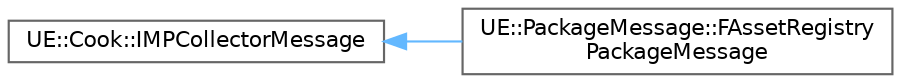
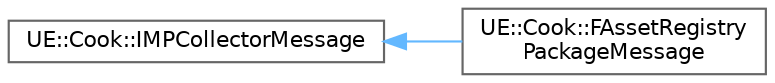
(677, 41) -> (614, 41)
